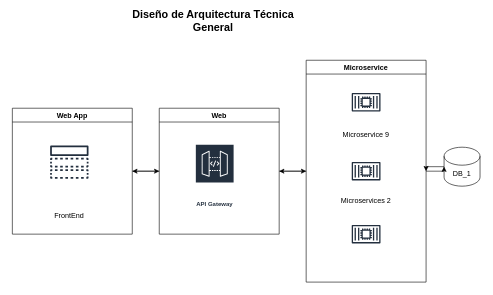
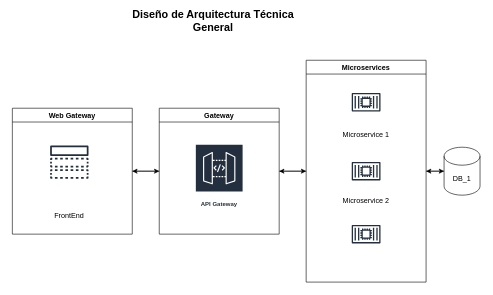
(366, 68) -> (366, 68)
(72, 116) -> (72, 116)
(219, 116) -> (219, 116)
(366, 135) -> (366, 135)
(462, 167) -> (462, 171)
(215, 177) -> (219, 177)
(366, 201) -> (366, 201)
